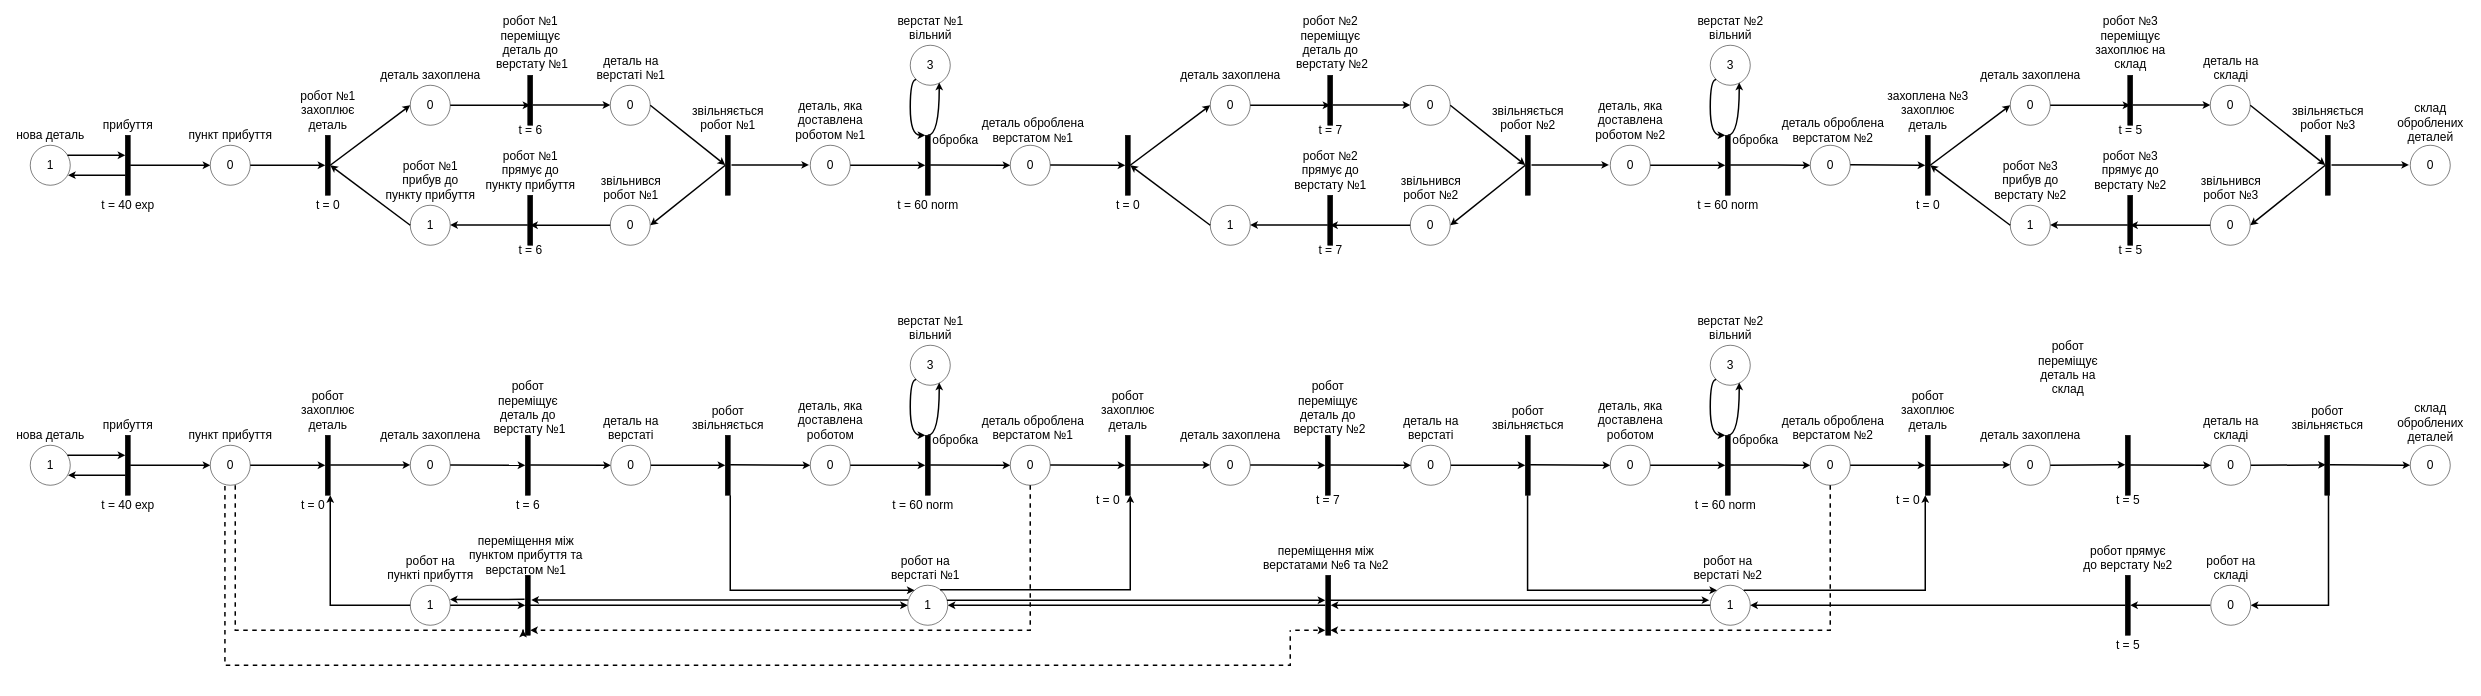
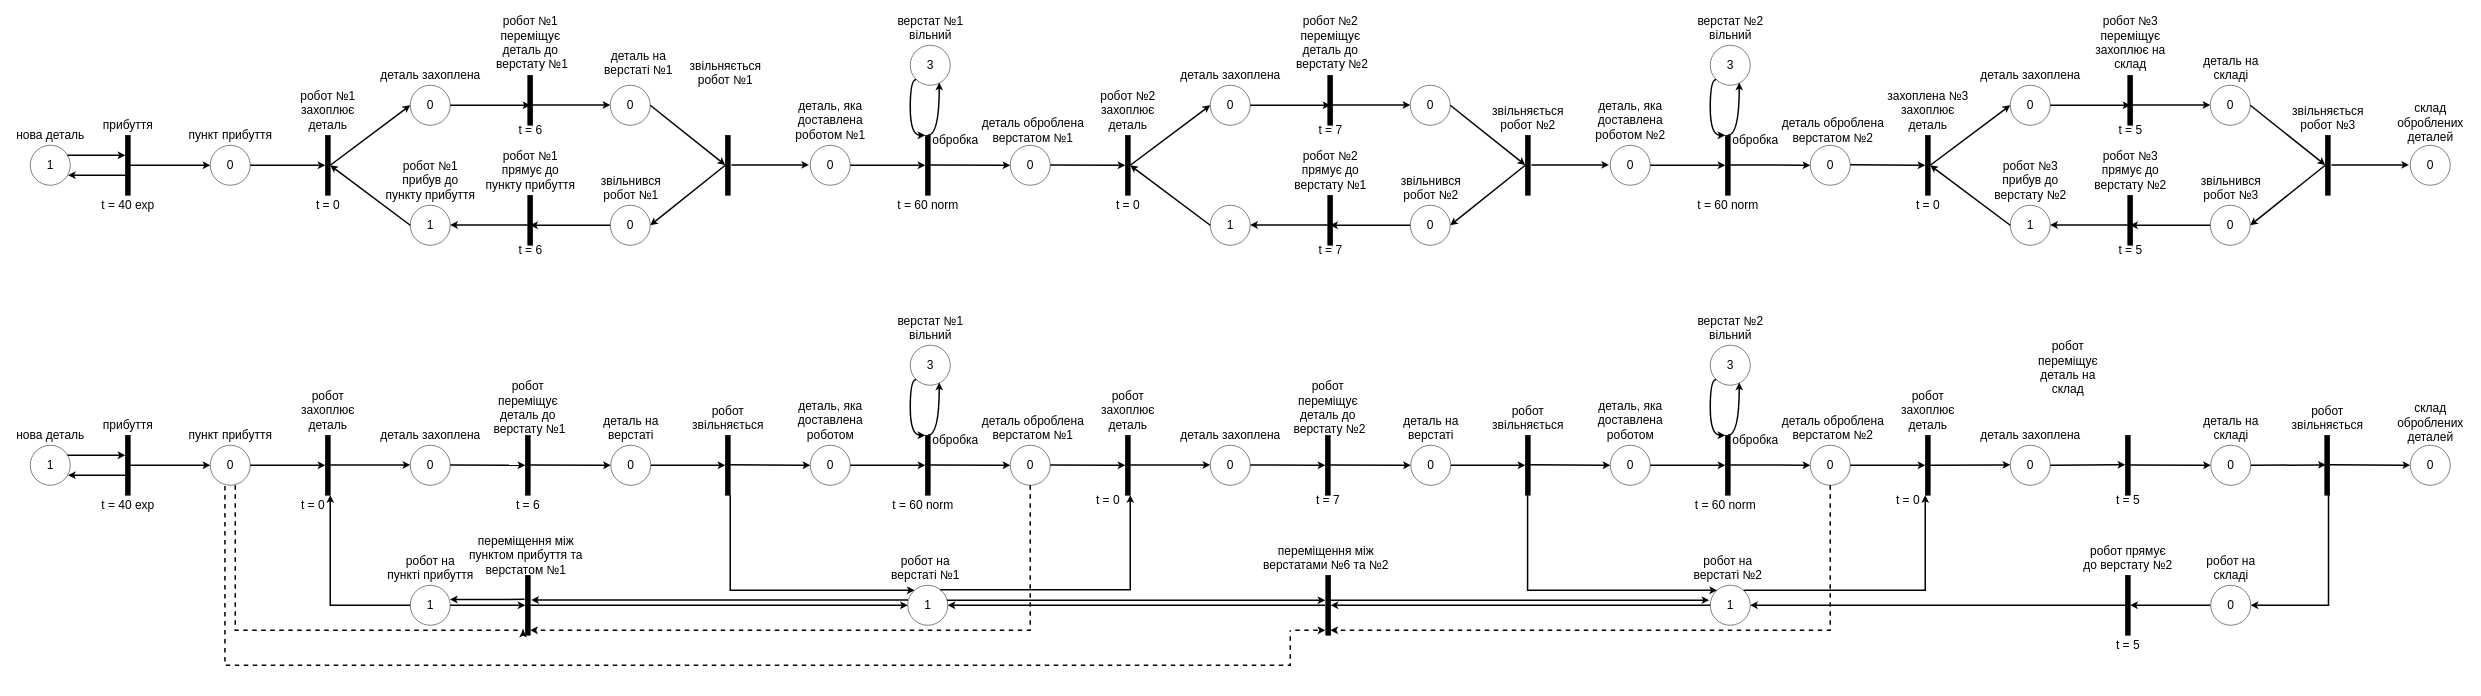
(631, 68) -> (638, 63)
none -> (1128, 110)
(728, 118) -> (725, 73)
